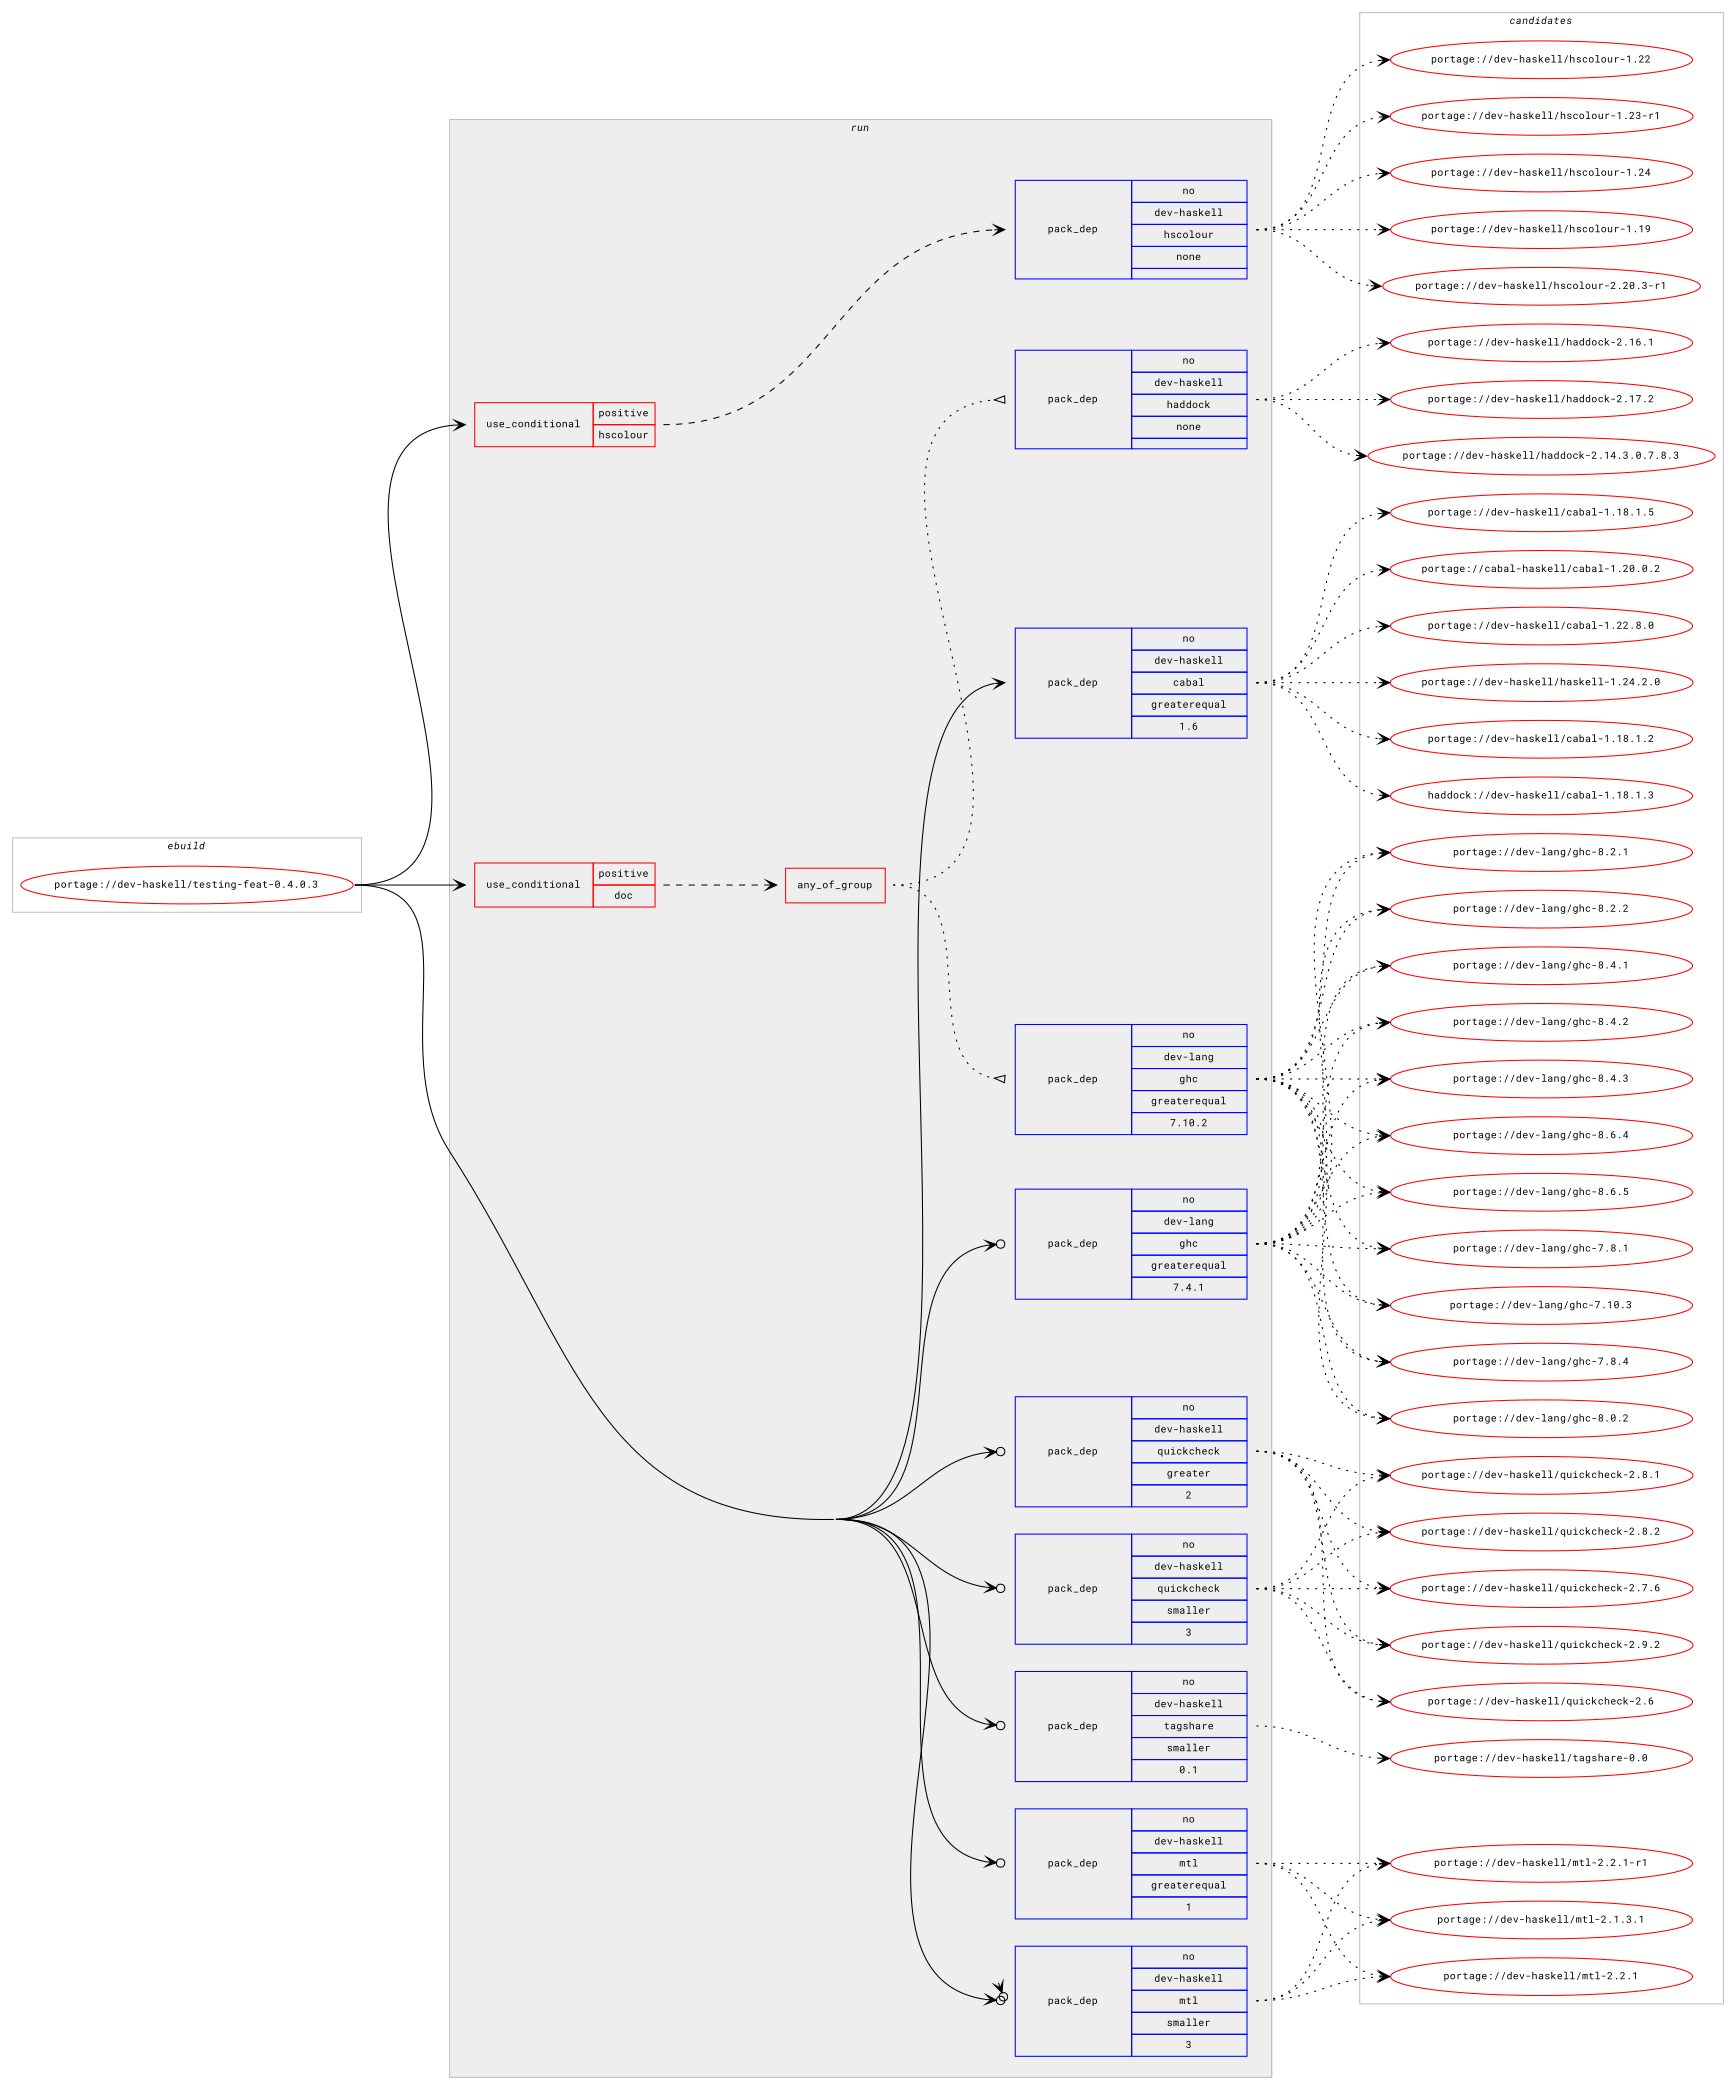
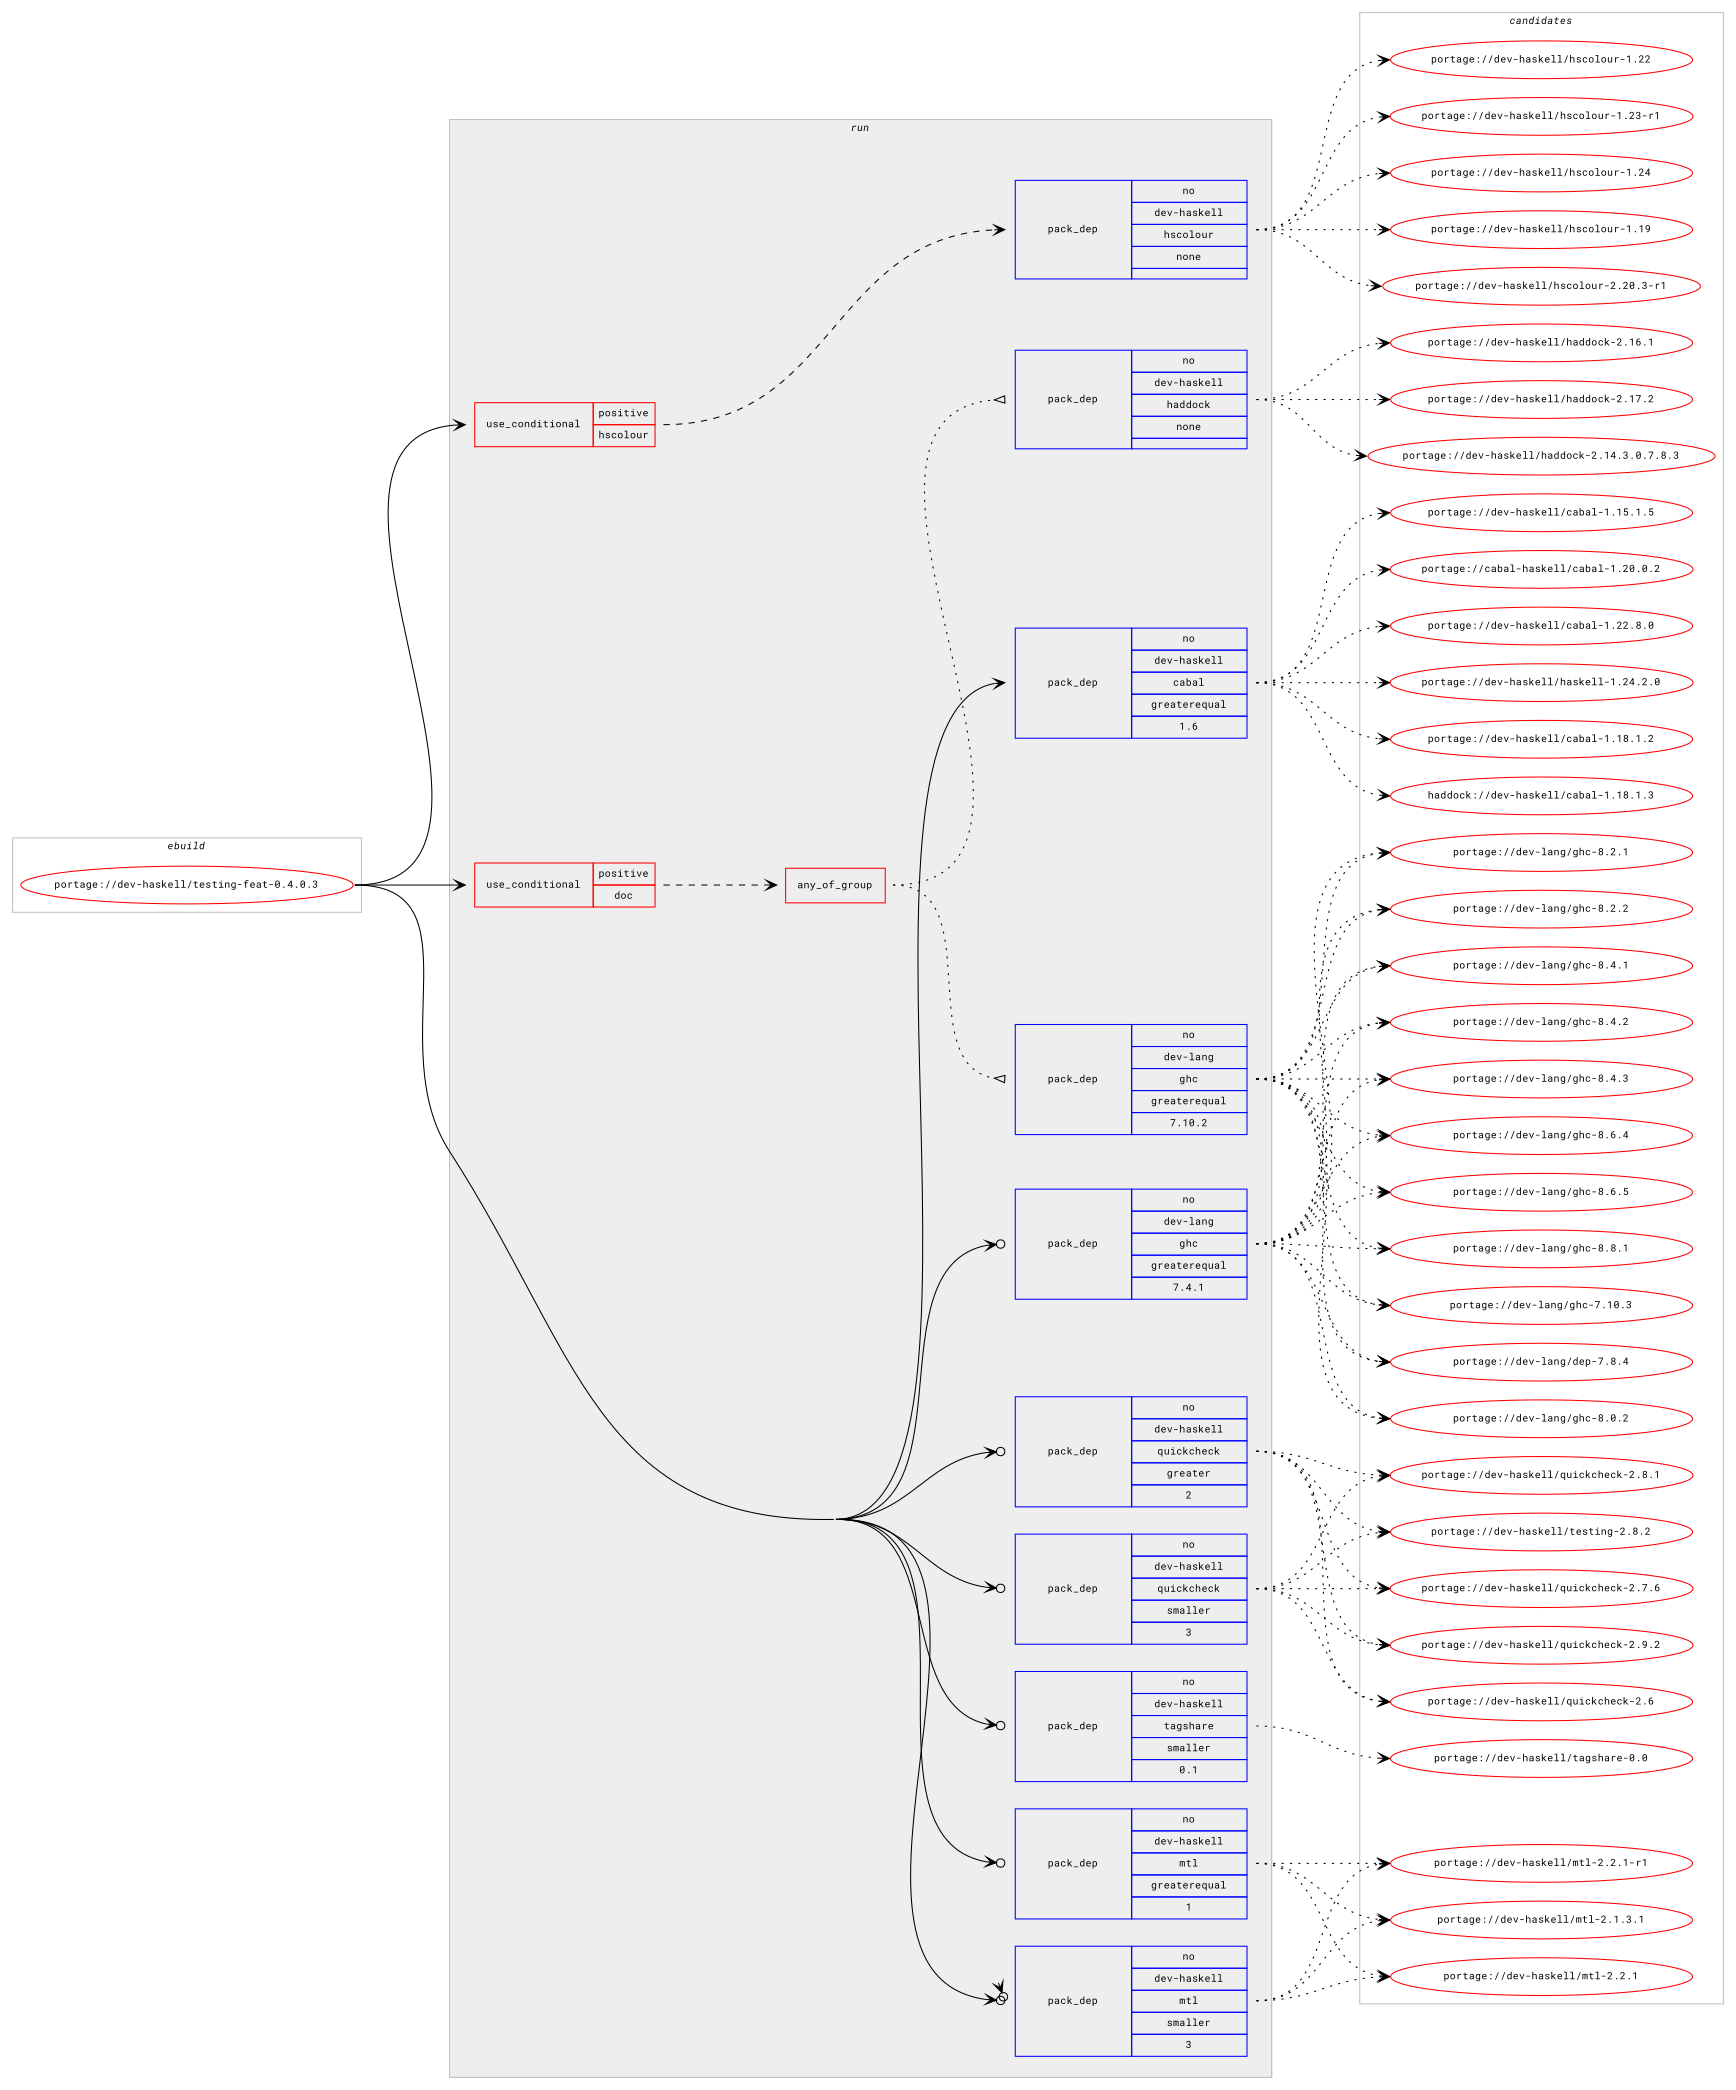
(1542, 513) -> (1542, 513)
(1542, 1249) -> (1542, 1249)
(1542, 1362) -> (1542, 1362)
(1542, 1532) -> (1542, 1532)
